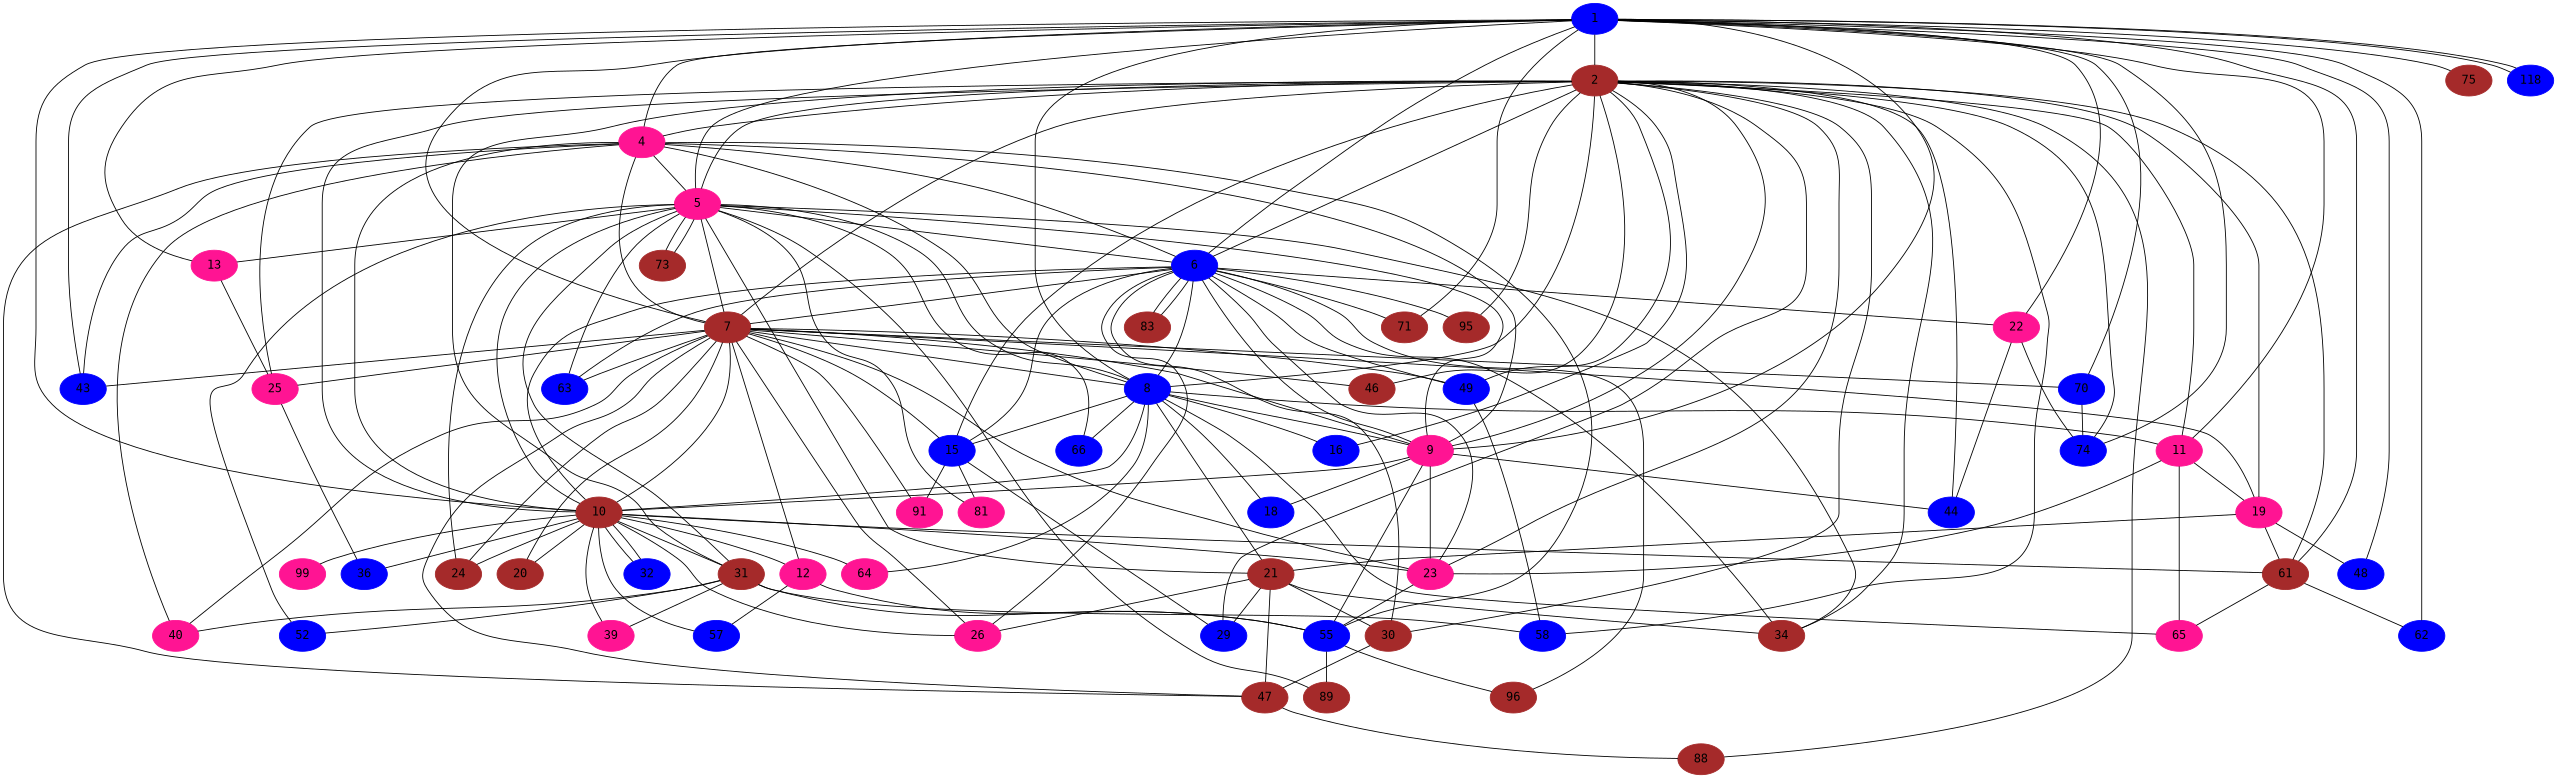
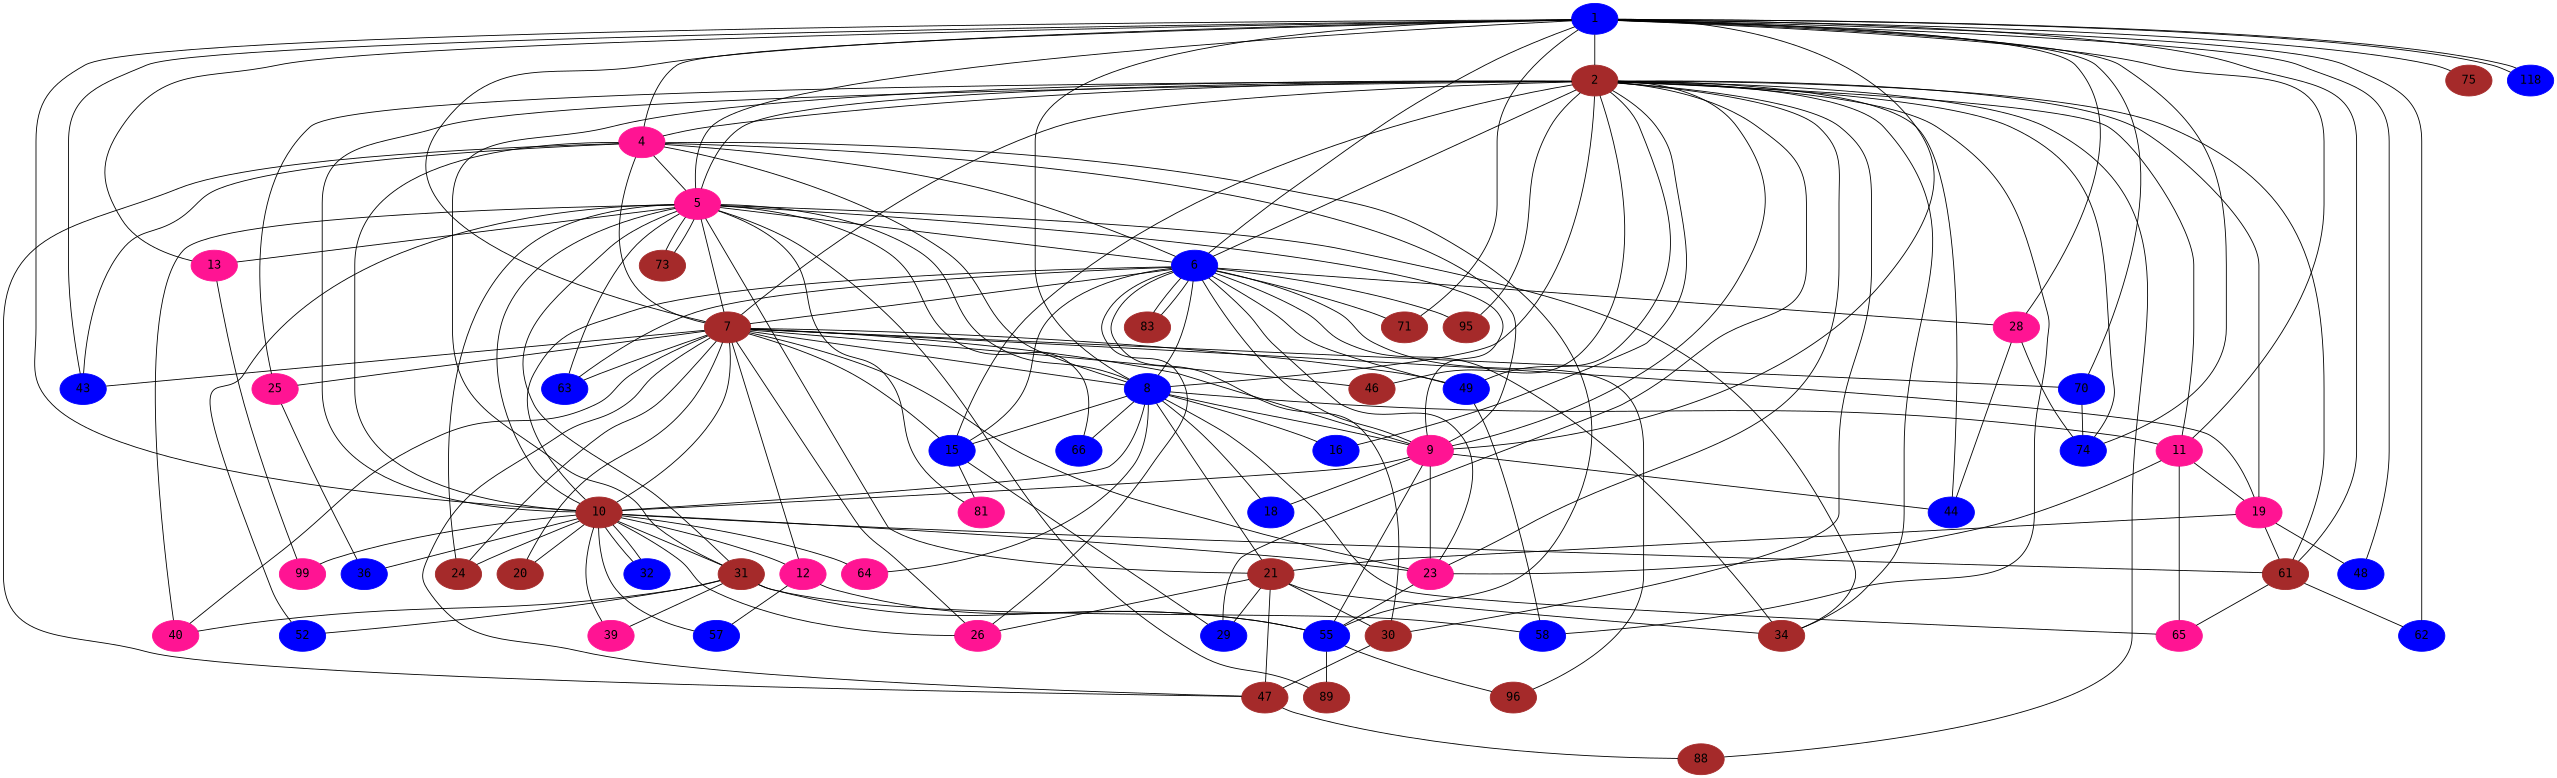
(198, 226) -> (240, 232)
(2016, 327) -> (2016, 327)
(244, 328) -> (249, 422)
(920, 512) -> none
